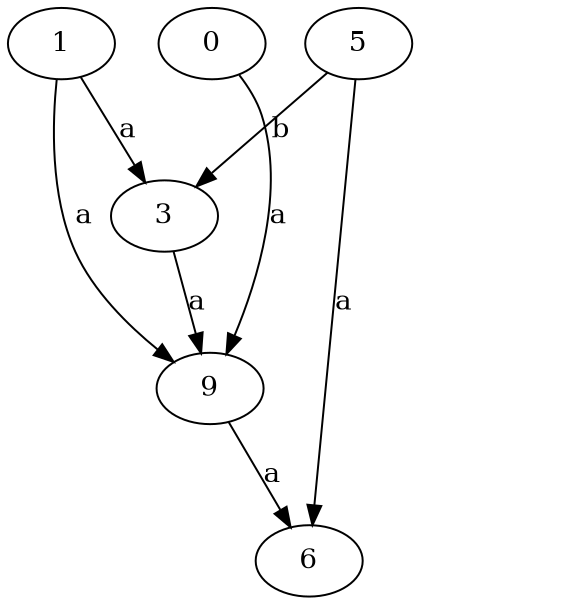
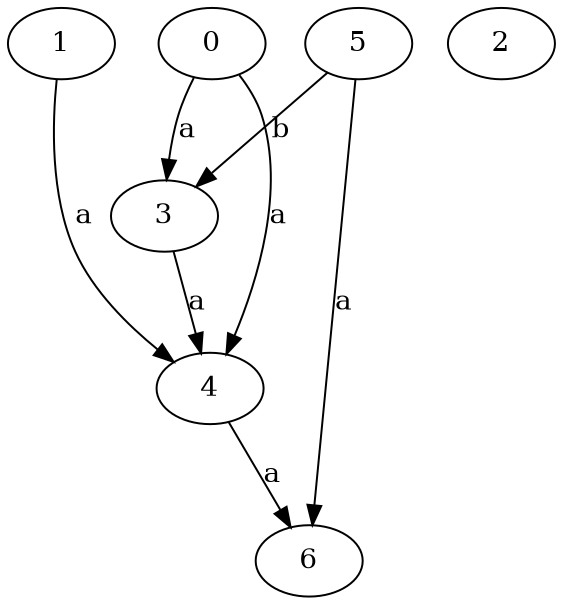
none -> (501, 44)
(108, 121) -> (178, 118)
(210, 388) -> (210, 388)
